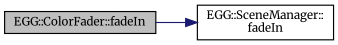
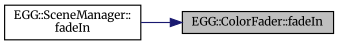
(171, 23) -> (156, 23)
